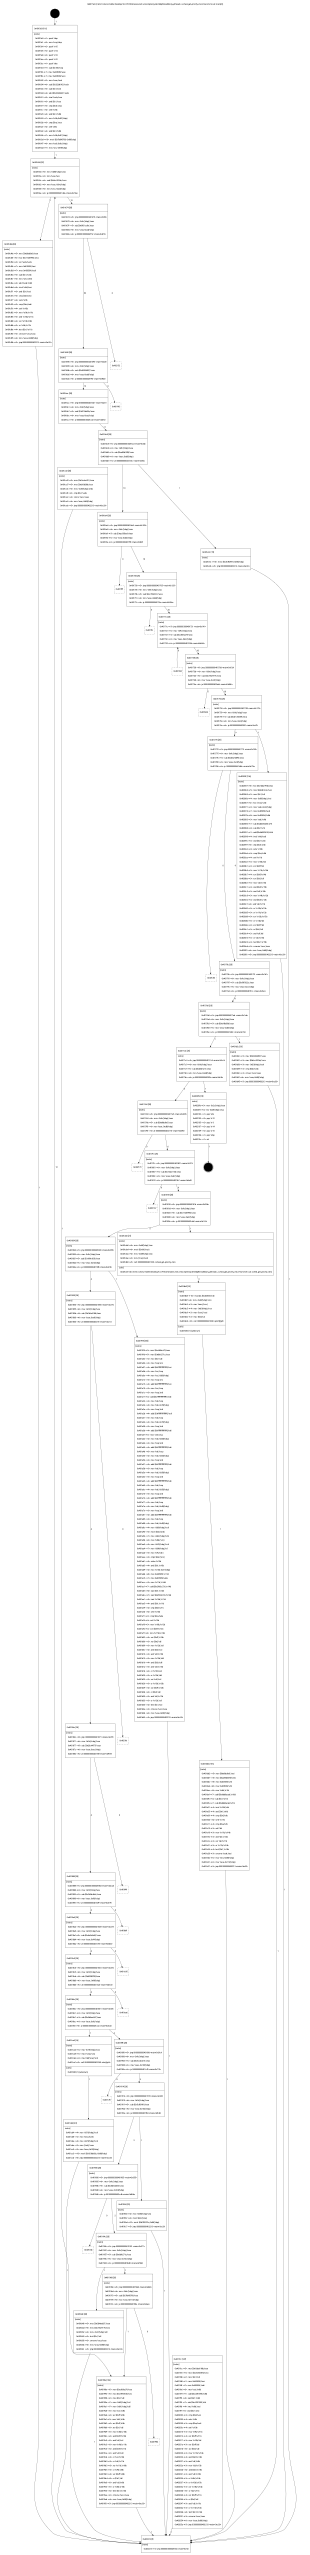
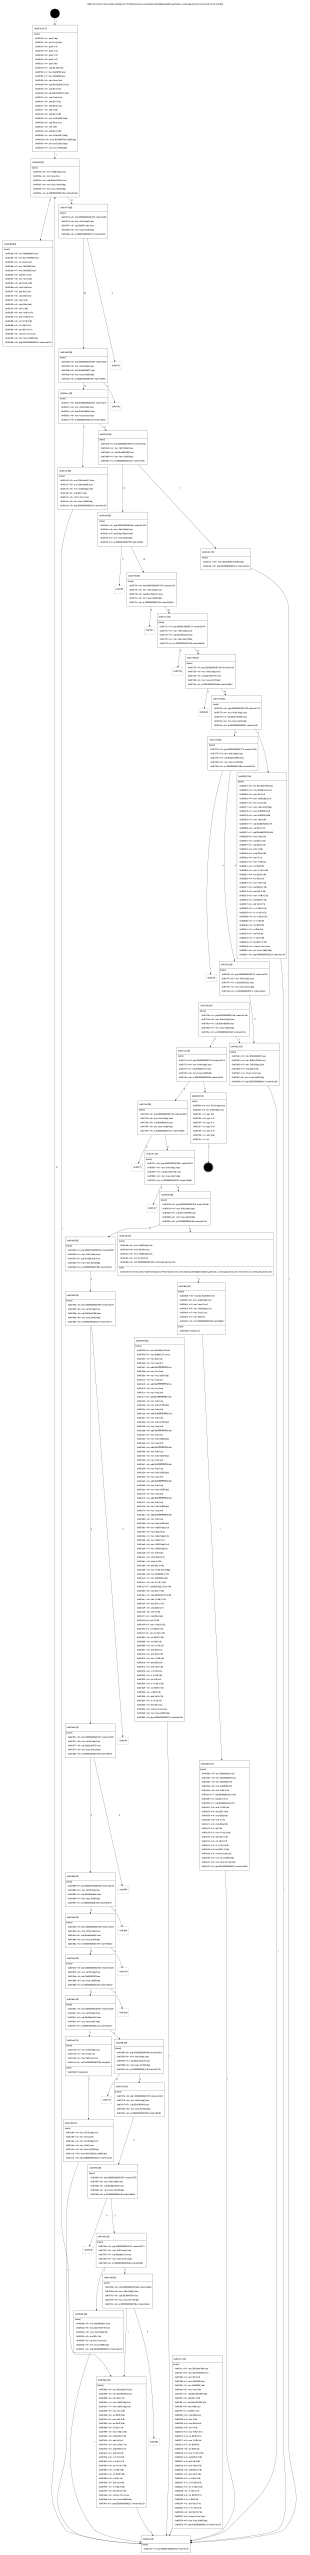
none -> (83, 445)
(177, 658) -> (179, 657)
(234, 998) -> (253, 1018)
(125, 1302) -> none
(38, 1486) -> none
(142, 2216) -> none
